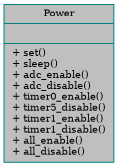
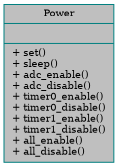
(59, 108) -> (59, 108)
